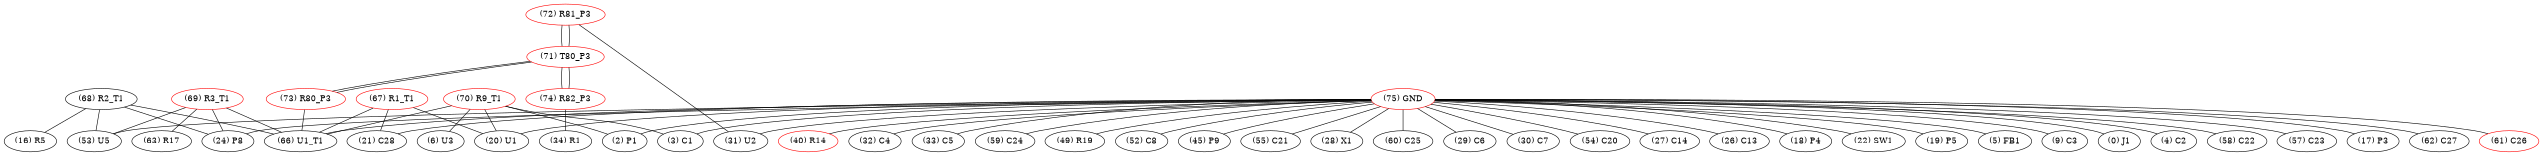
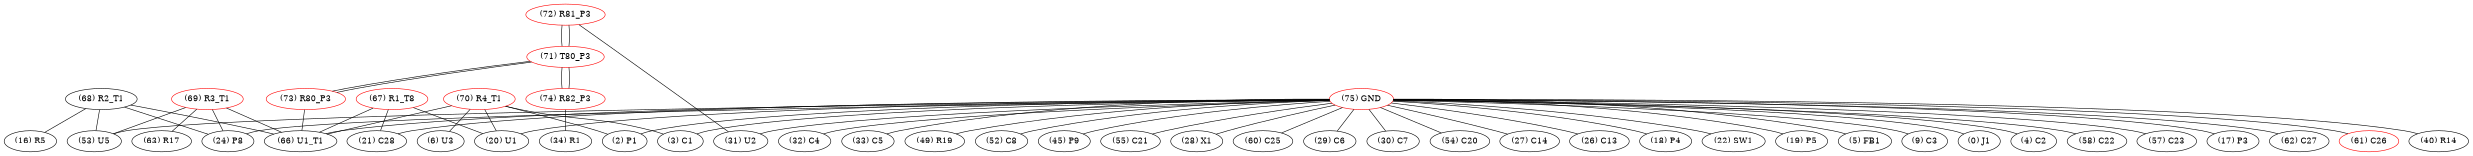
(392, 99) -> (392, 99)
(479, 99) -> (479, 99)
(808, 141) -> (2439, 141)
(1005, 141) -> none
